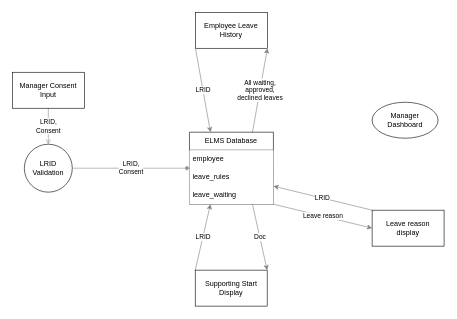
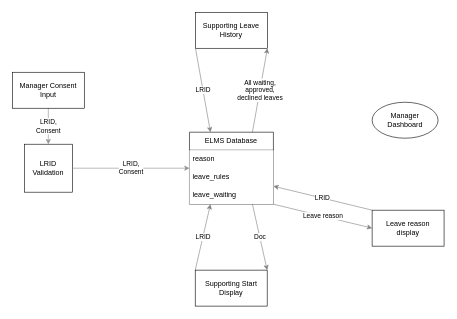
(231, 30) -> (231, 30)
(48, 140) -> (48, 138)
(208, 159) -> (205, 159)
(48, 168) -> (48, 168)
(183, 168) -> (184, 168)
